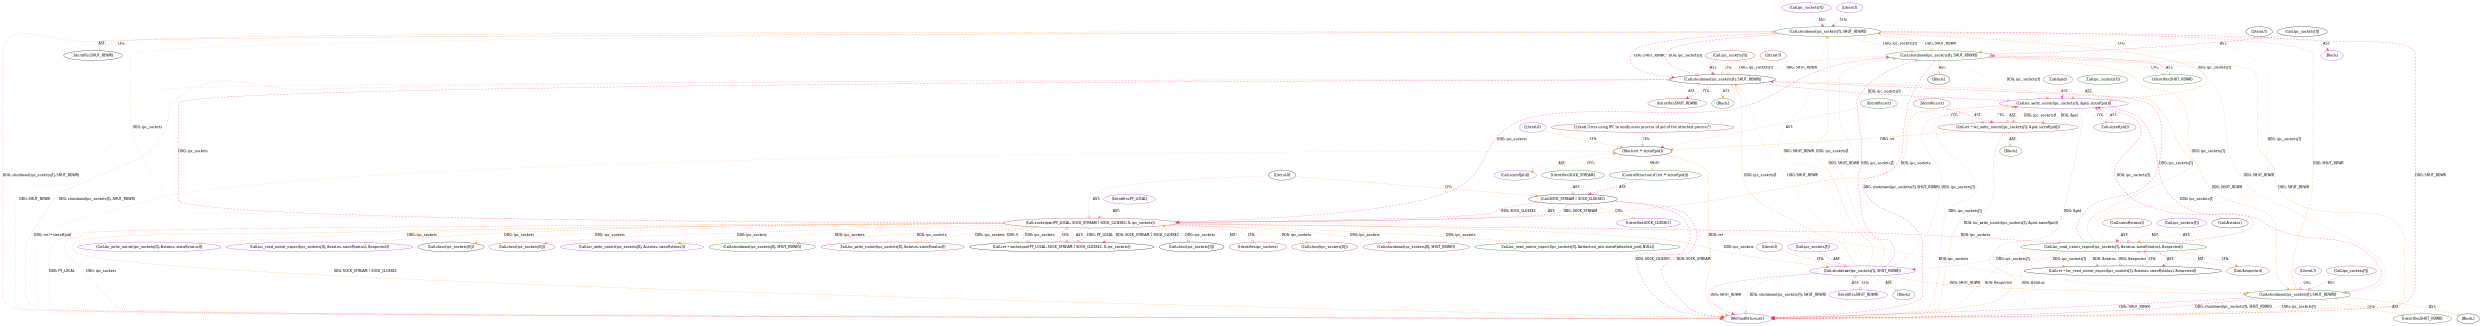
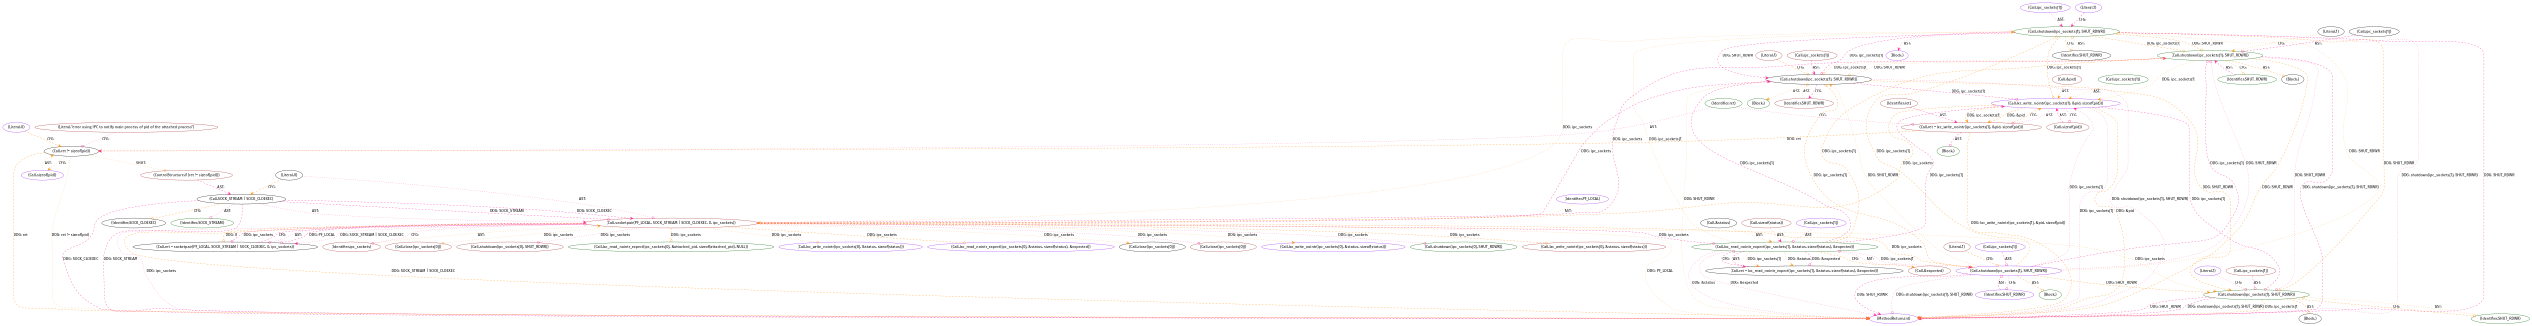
(2060, 90) -> (2062, 90)
(1643, 151) -> (71, 151)
(1655, 175) -> (187, 175)
(1573, 186) -> (223, 210)
(1648, 223) -> (134, 223)
(1192, 247) -> none
